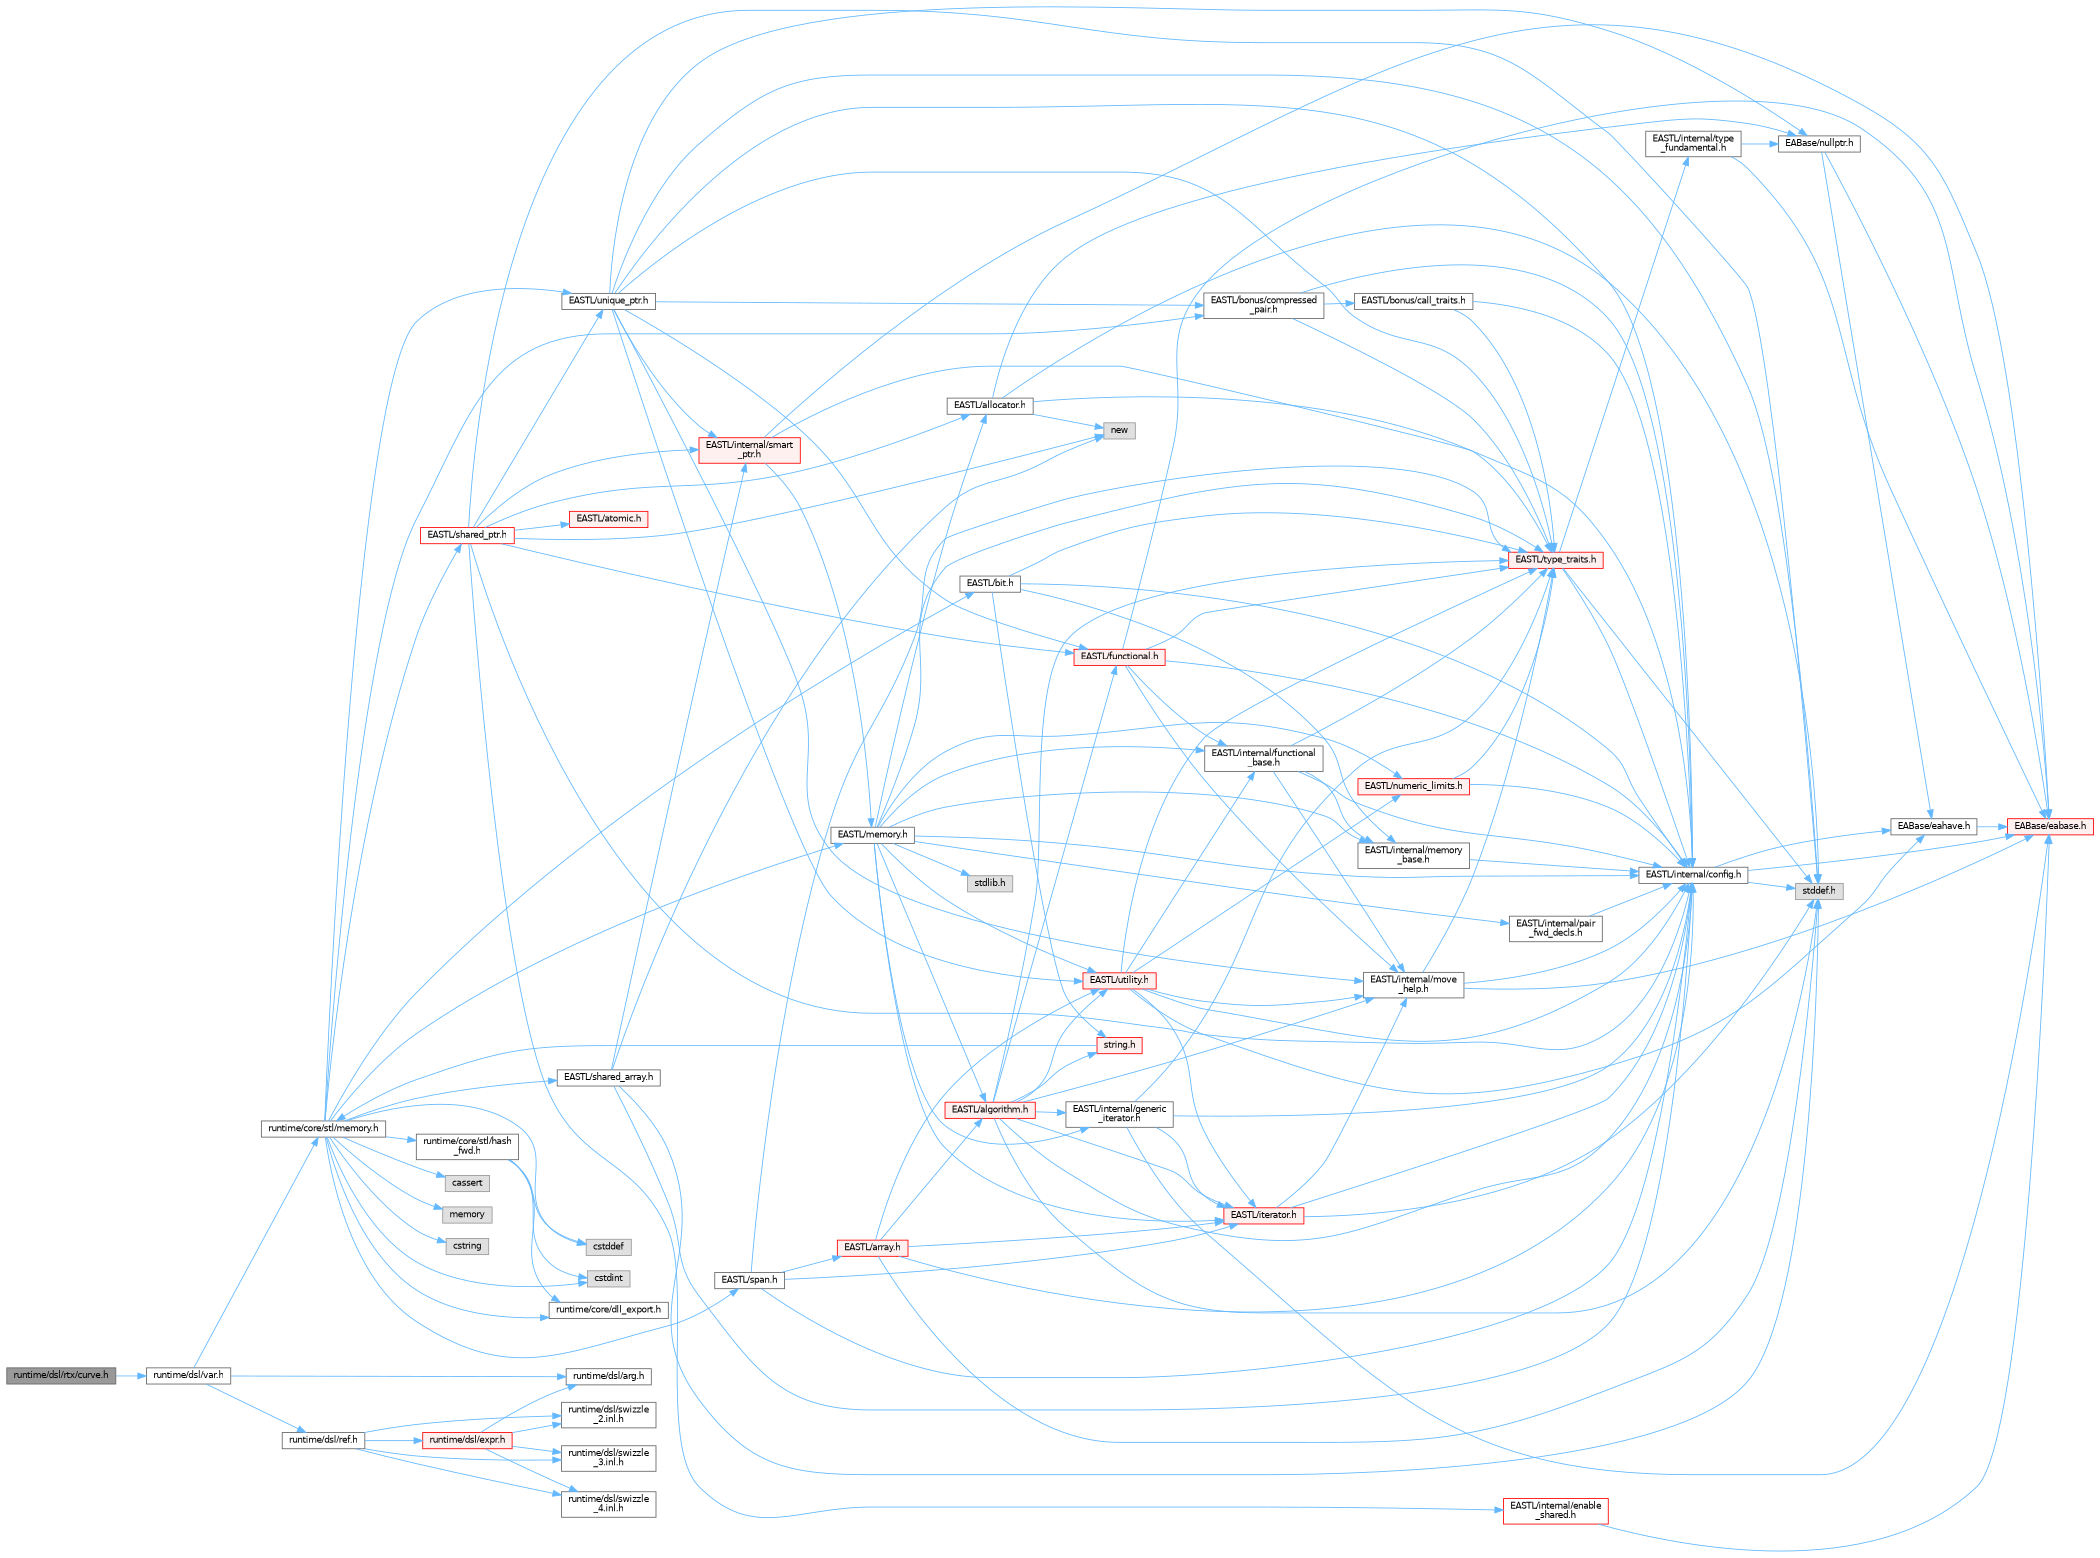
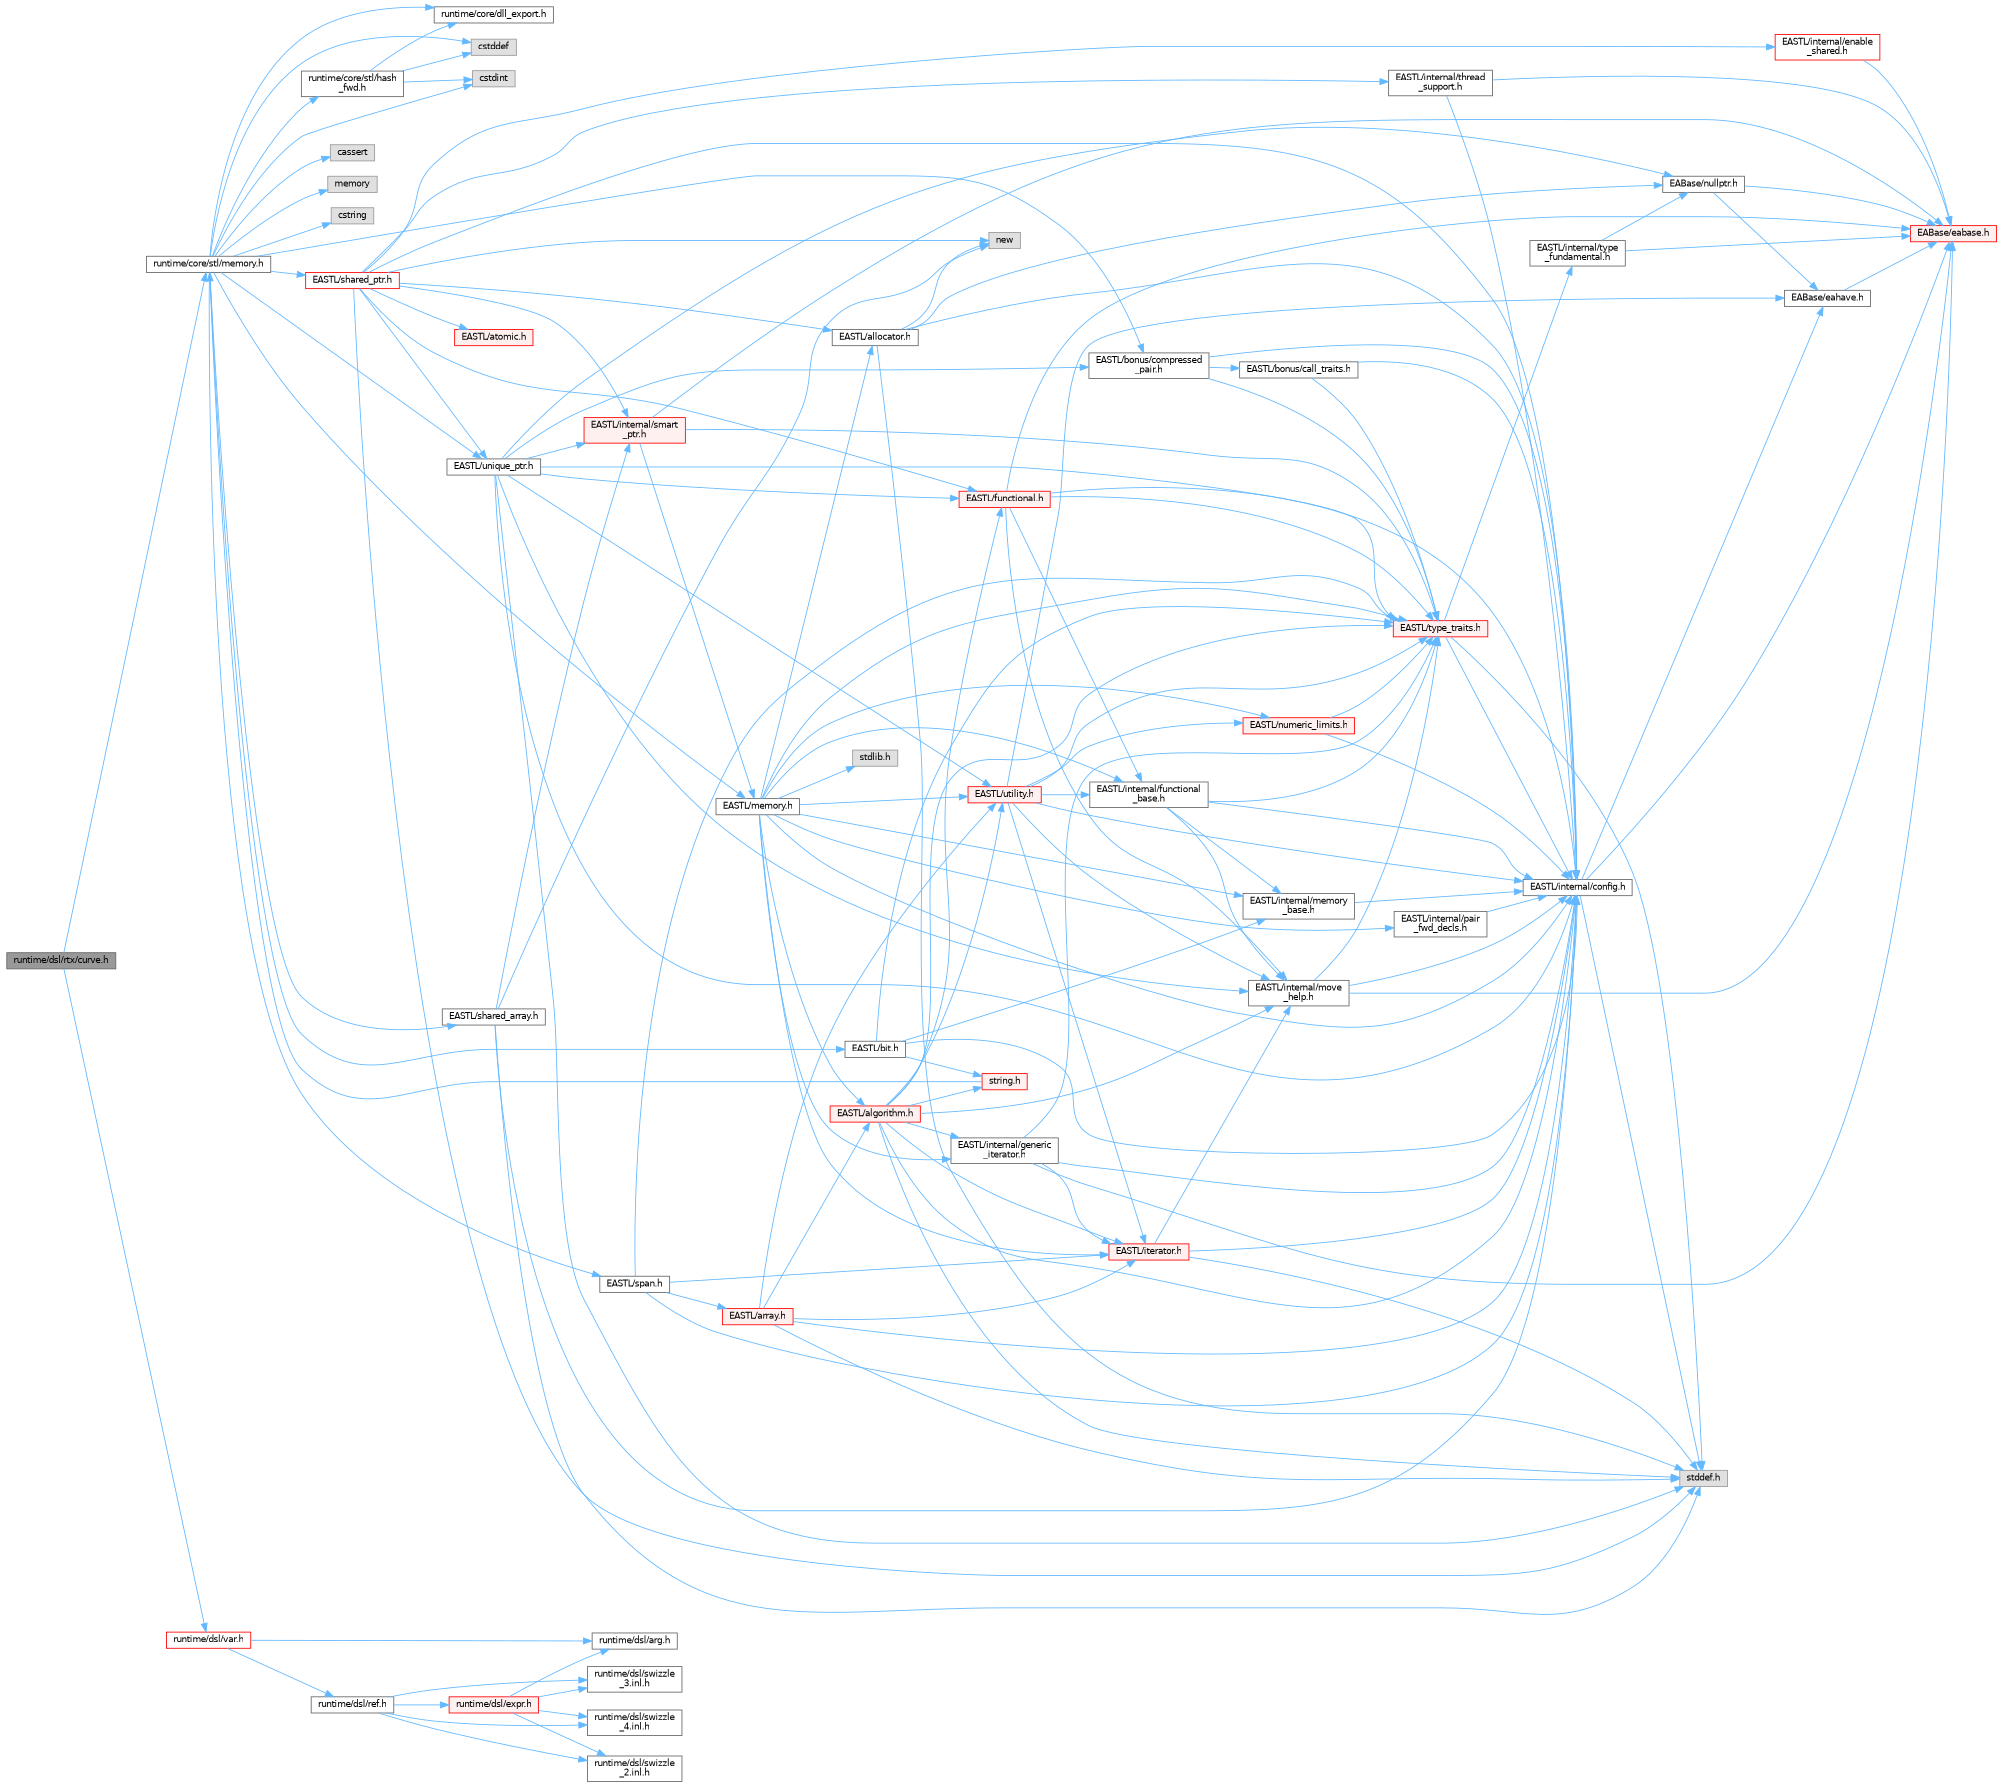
none -> (1441, 83)
(254, 1256) -> (134, 617)
(189, 1376) -> (209, 1640)
